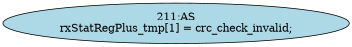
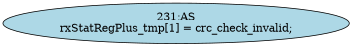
(176, 23) -> (176, 23)
